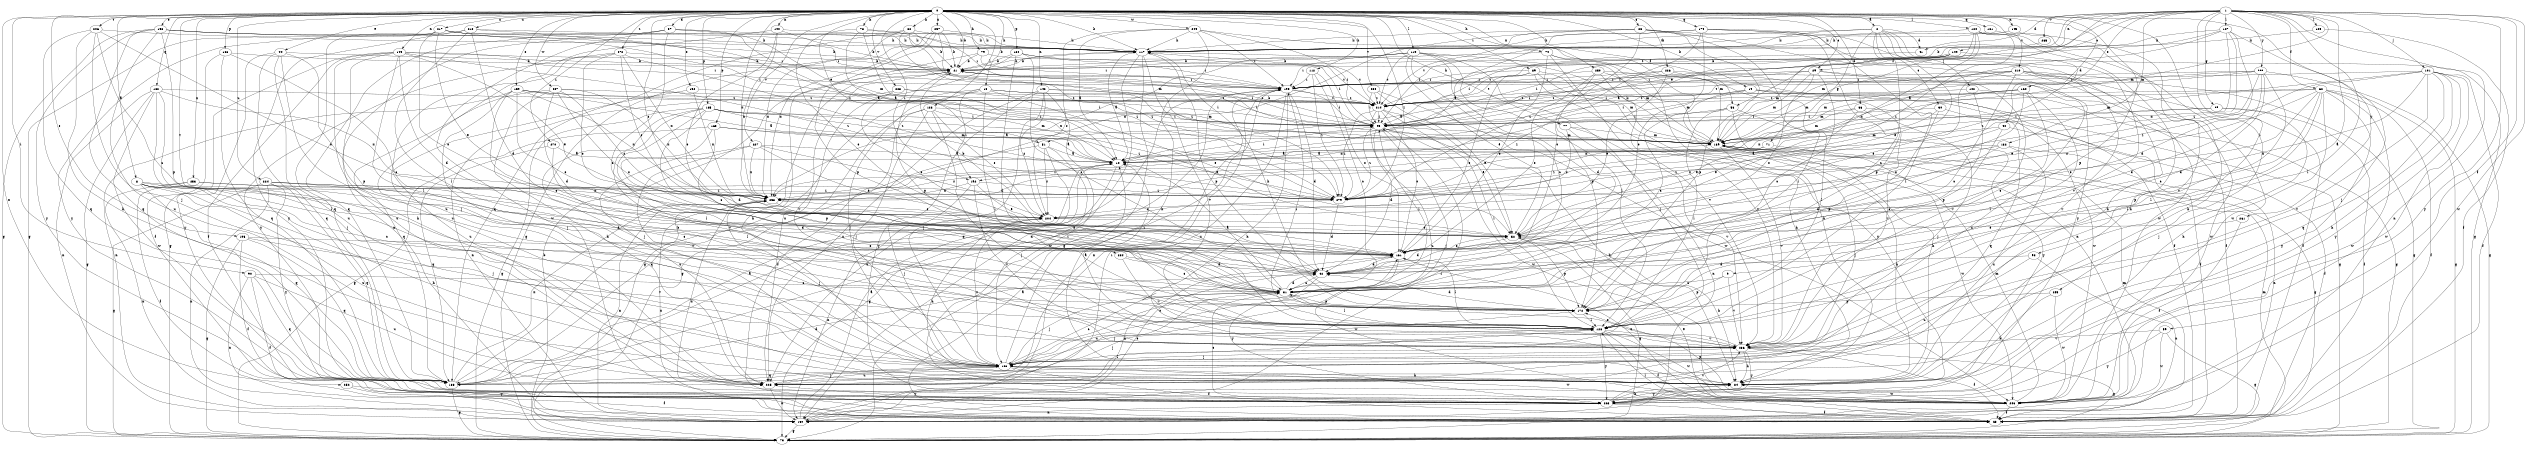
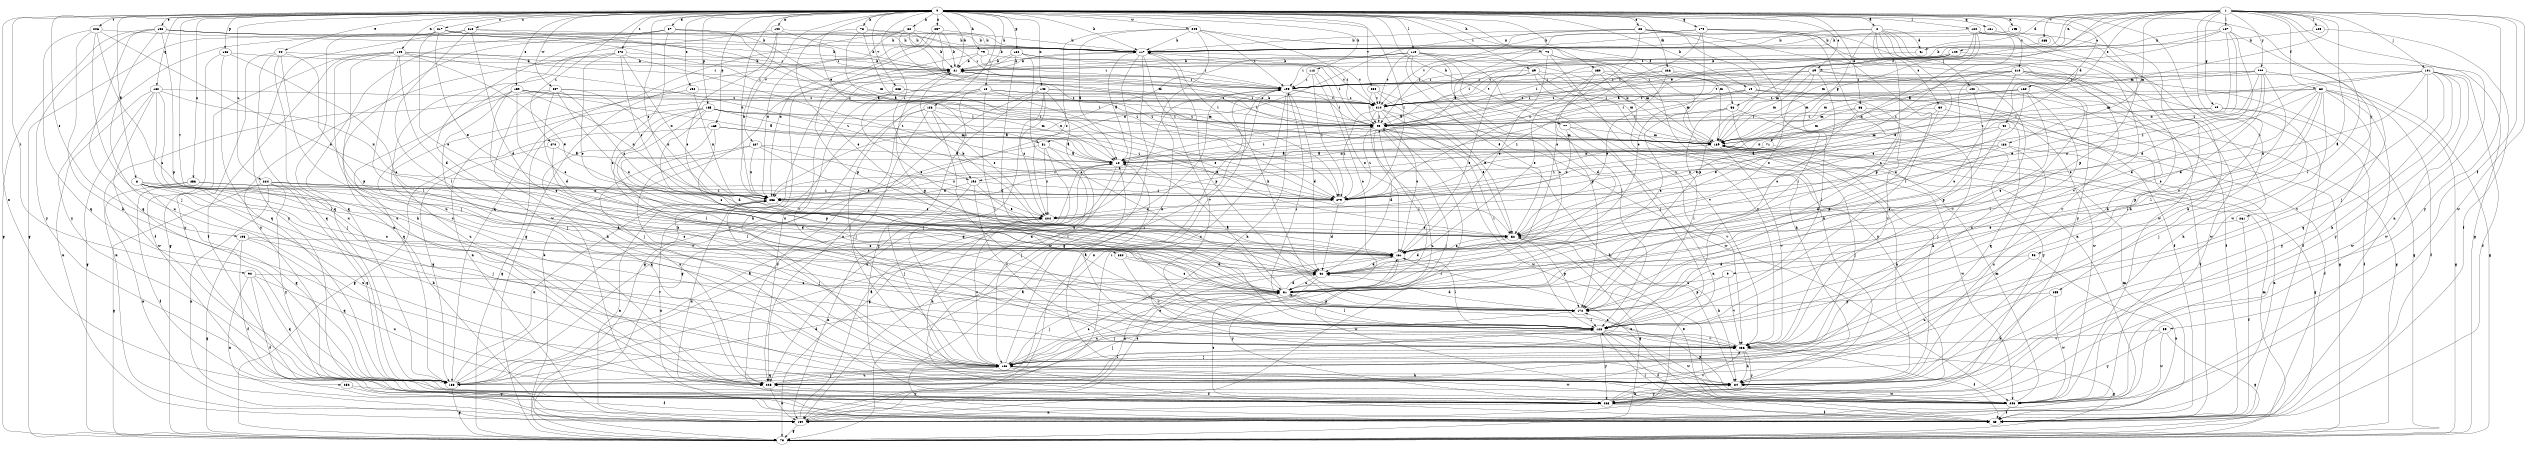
(2127, 331) -> (2248, 406)
